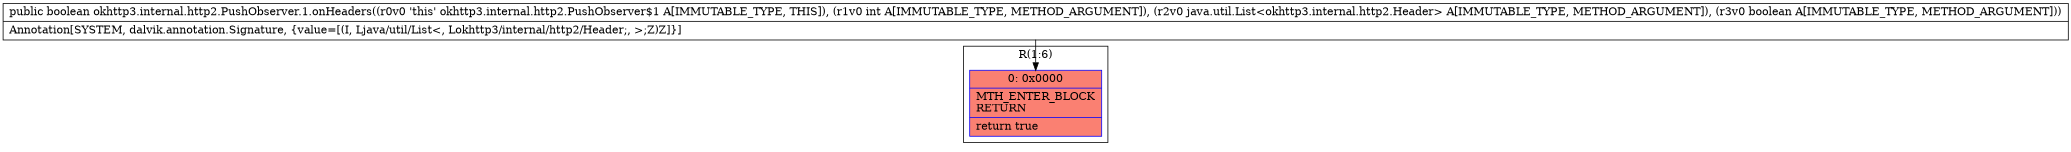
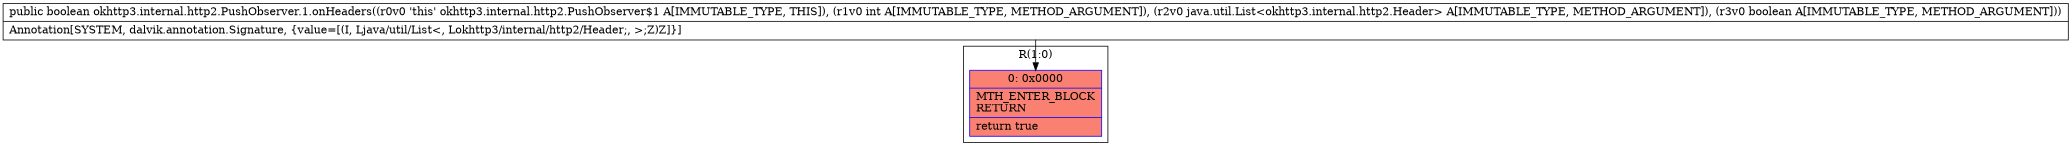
(1036, 55) -> (1036, 55)
